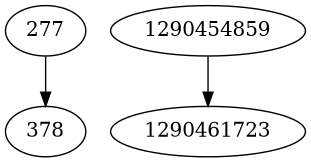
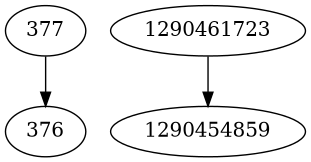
(46, 31) -> (46, 31)
(208, 74) -> (208, 74)
(46, 132) -> (46, 132)
